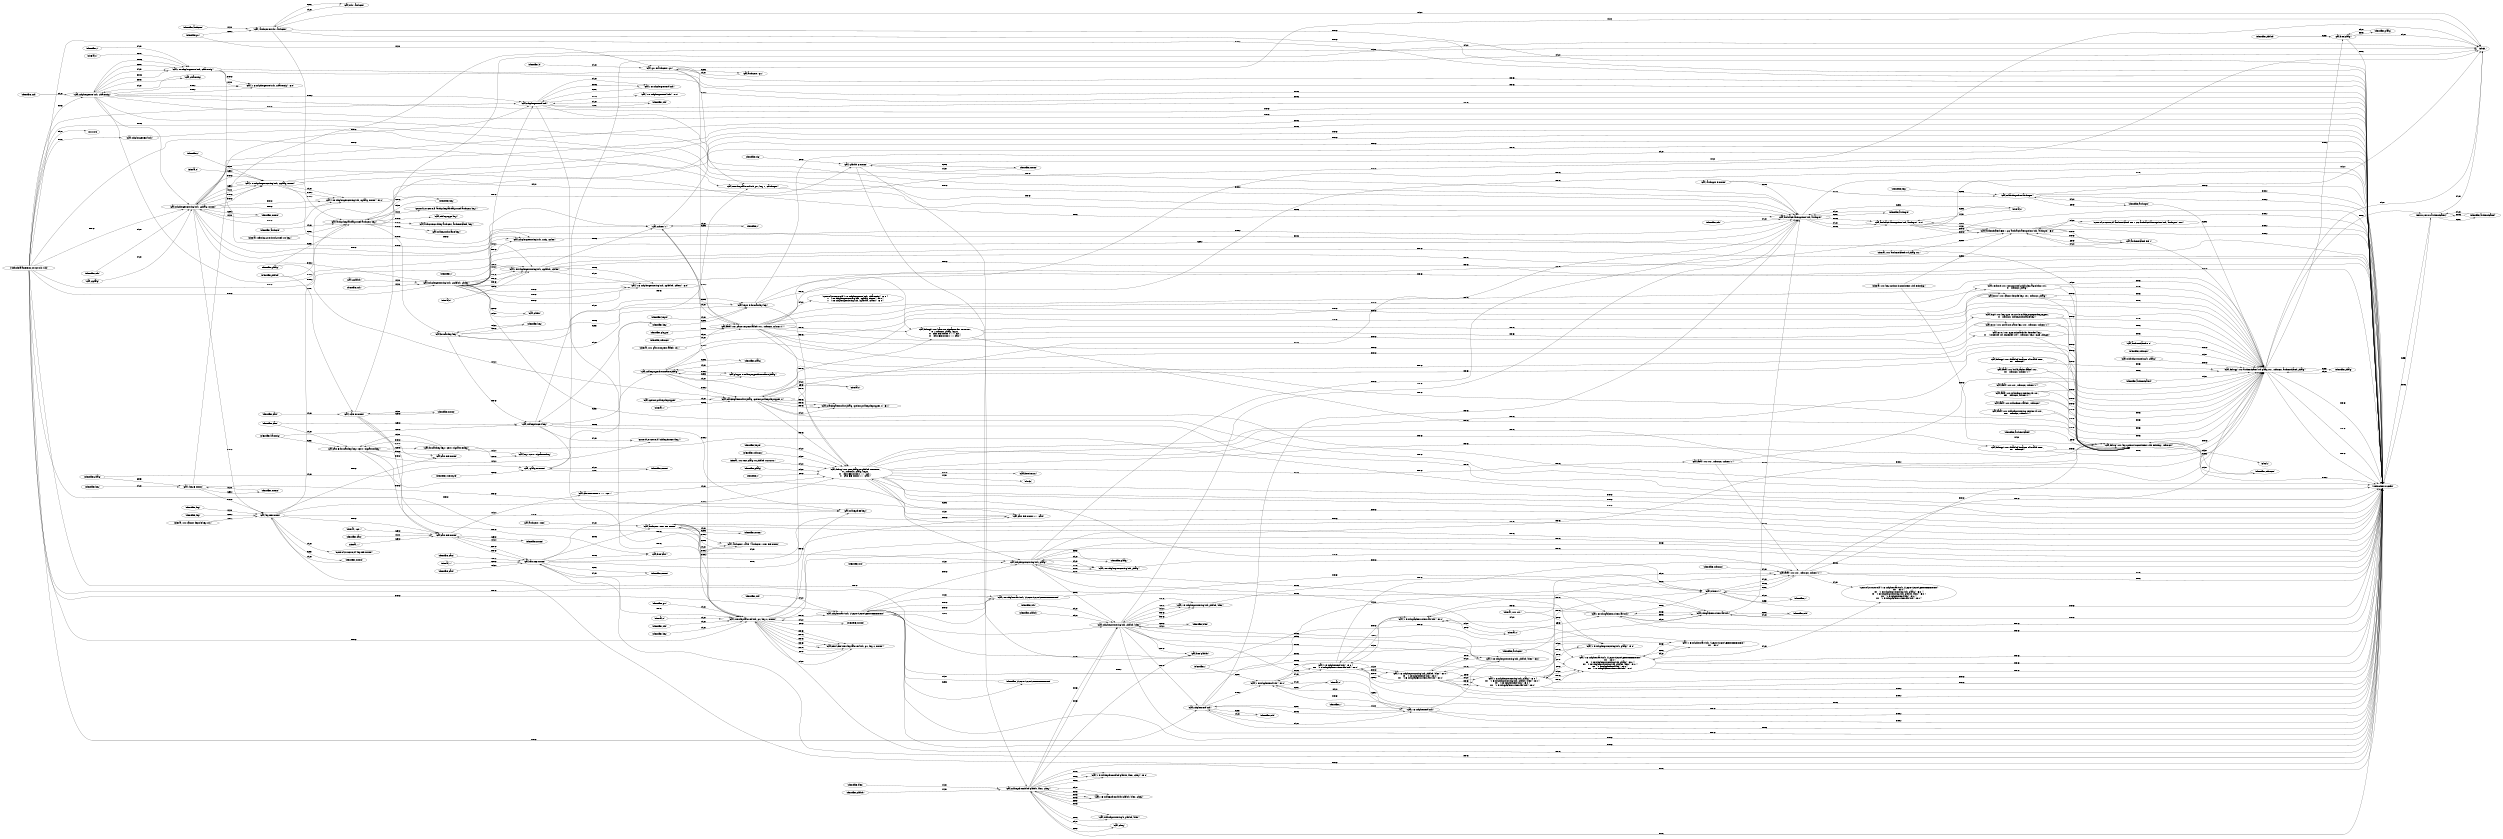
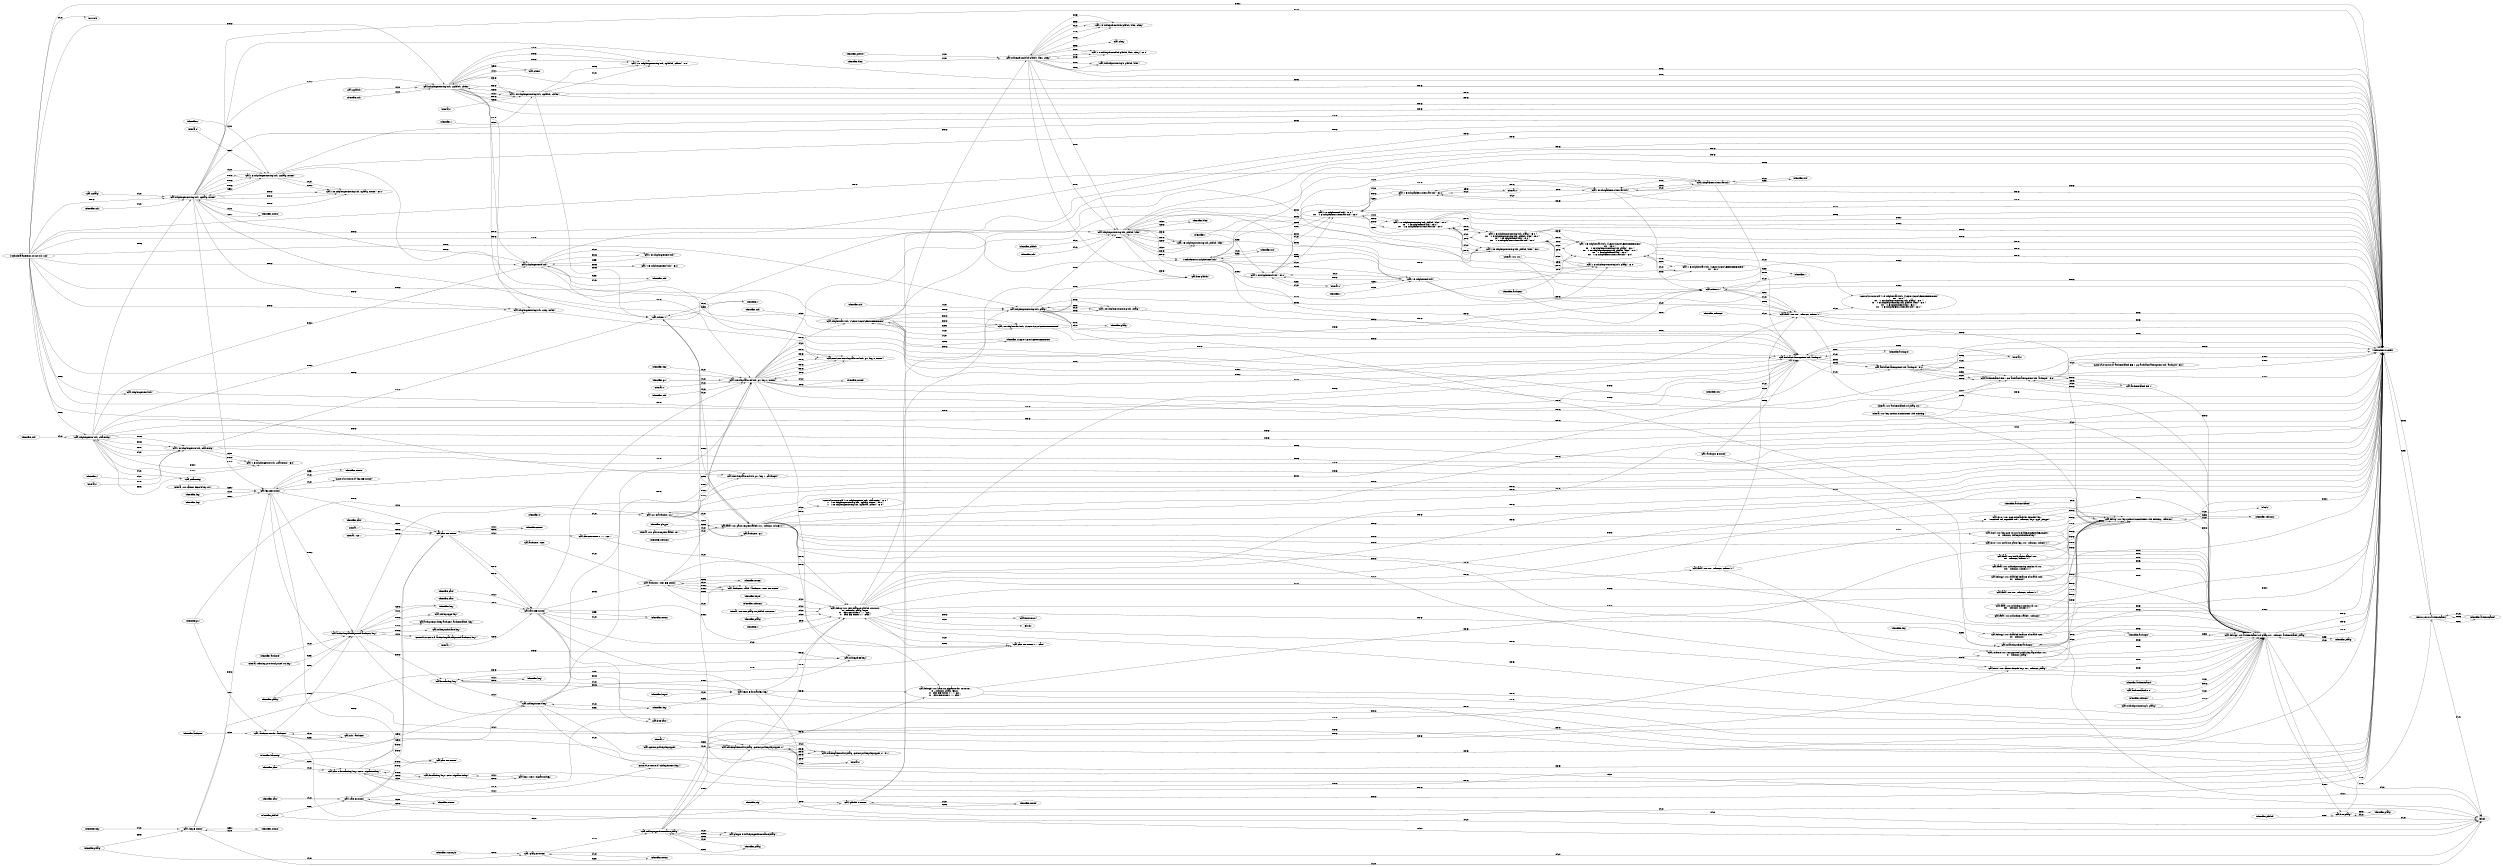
(1200, 242) -> (1200, 346)
(494, 401) -> (494, 695)
(1200, 708) -> (1200, 260)
(1067, 820) -> none
